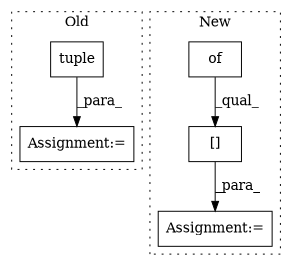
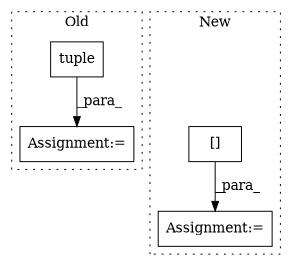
(215, 59) -> none
